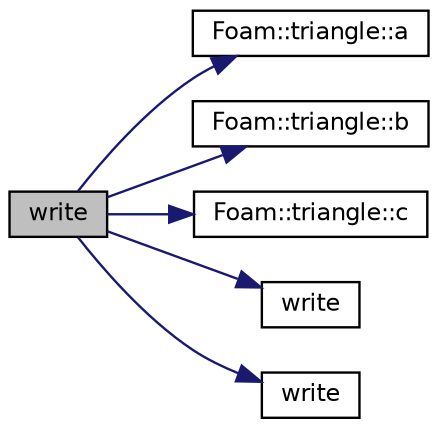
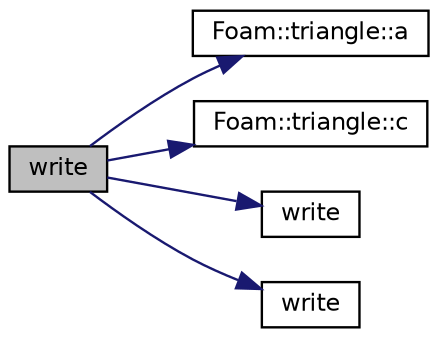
(311, 124) -> none
